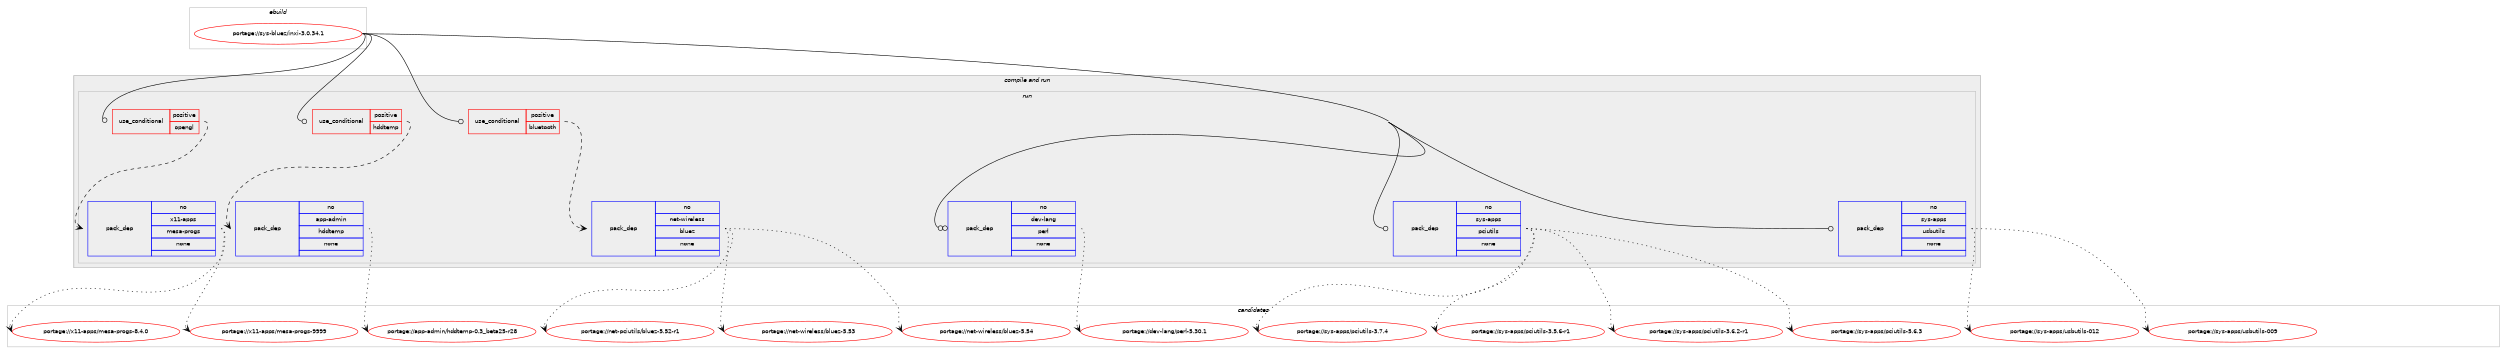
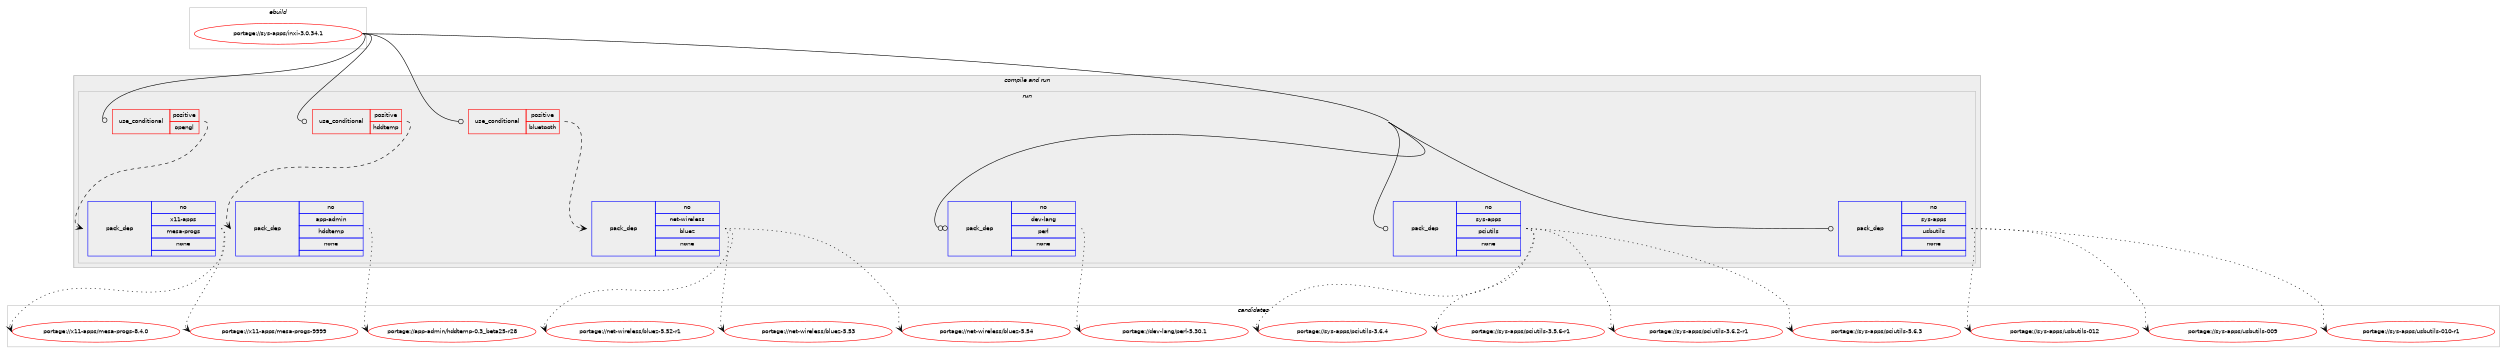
(278, 34) -> (278, 34)
(630, 332) -> (630, 332)
(1343, 332) -> (1343, 332)
none -> (2411, 332)
